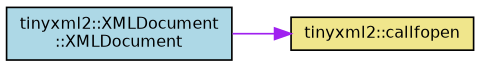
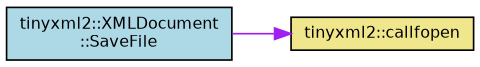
(119, 34) -> (119, 34)
